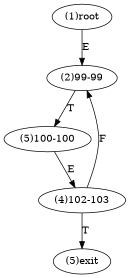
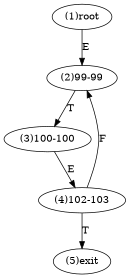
(48, 139) -> (48, 139)
